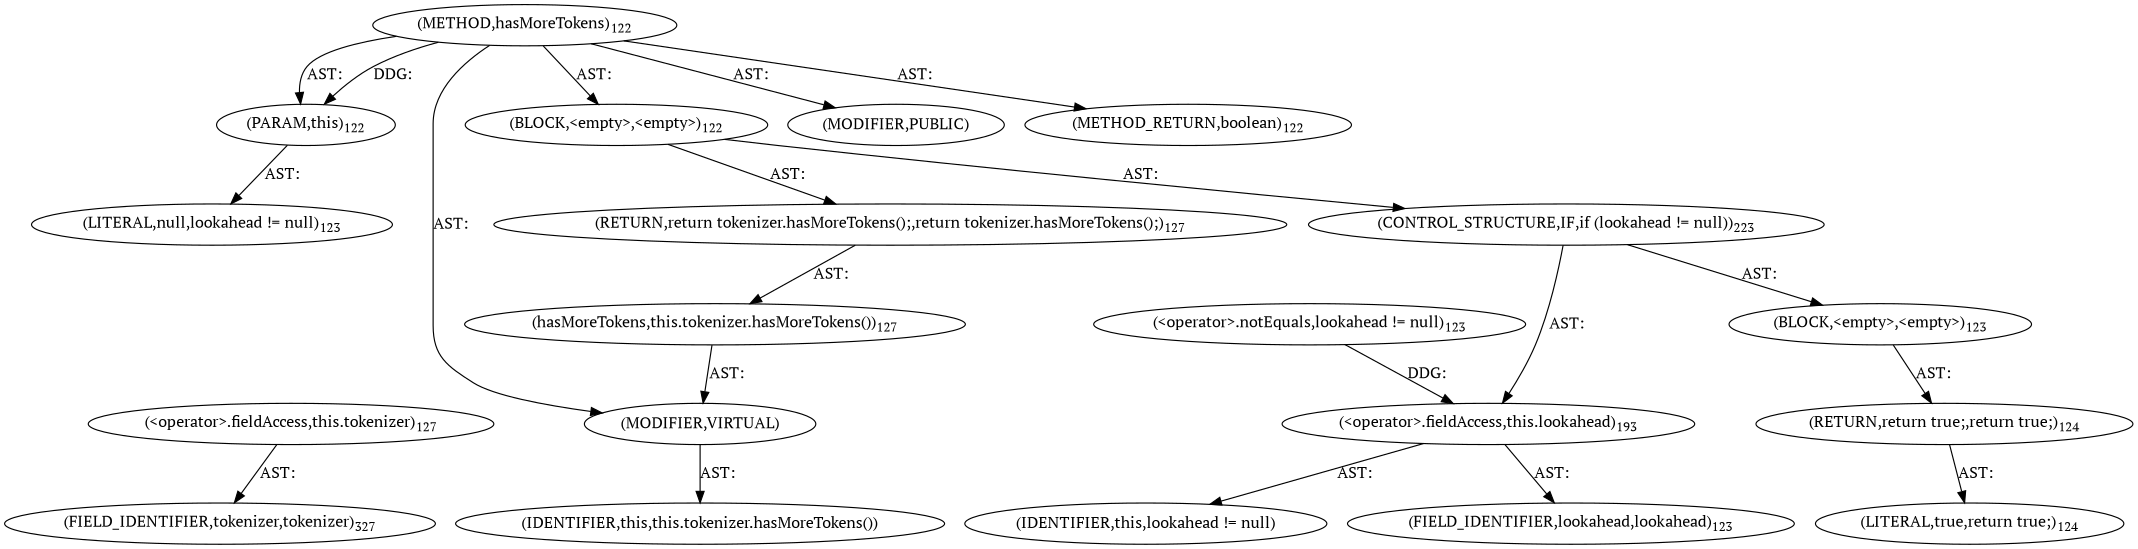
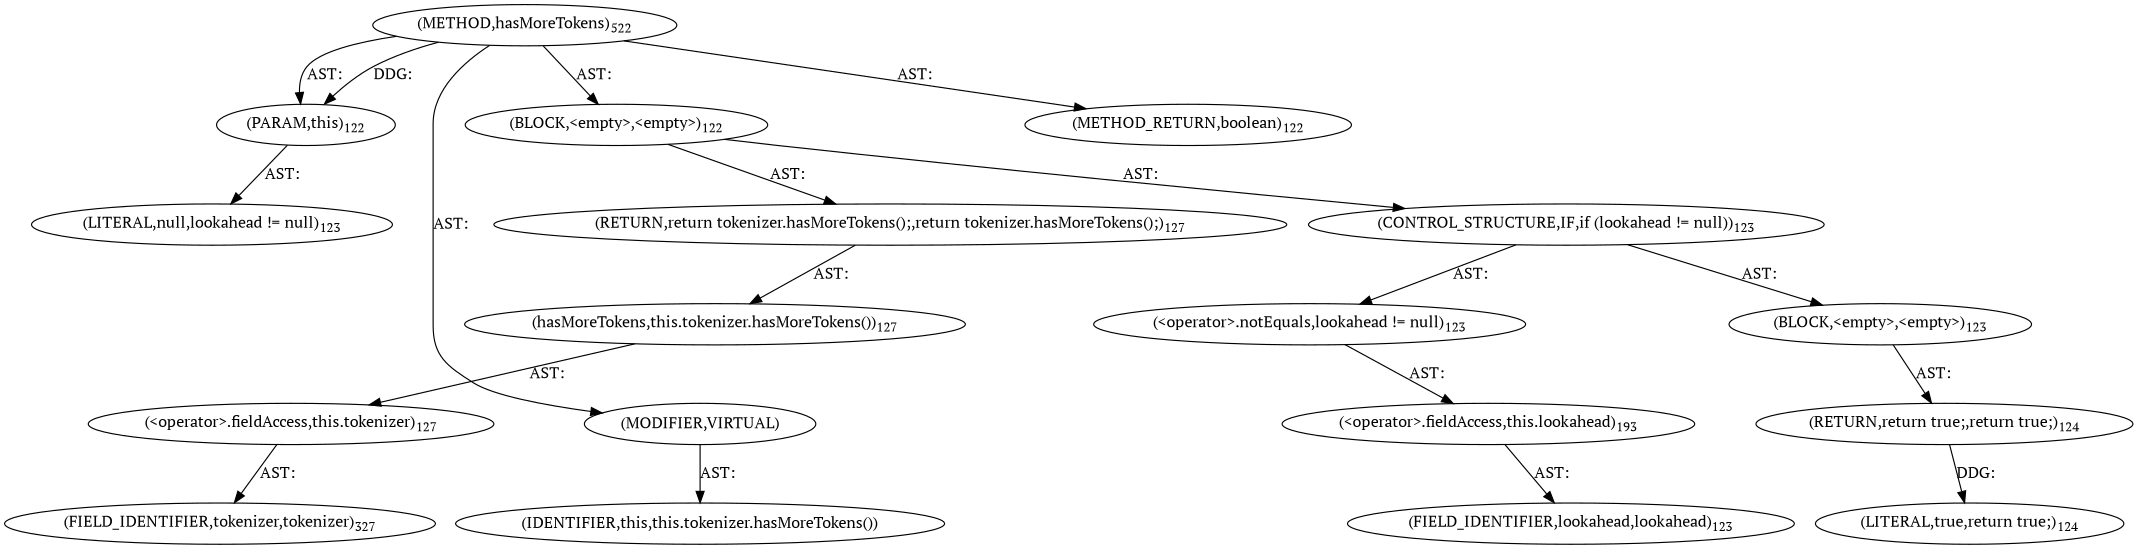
(622, 23) -> (622, 23)
(896, 125) -> none
(1744, 223) -> (1744, 223)
(1544, 322) -> (1443, 272)
(708, 368) -> (508, 373)
(1429, 374) -> (1429, 374)
(1978, 474) -> (1978, 474)
(1146, 524) -> none
